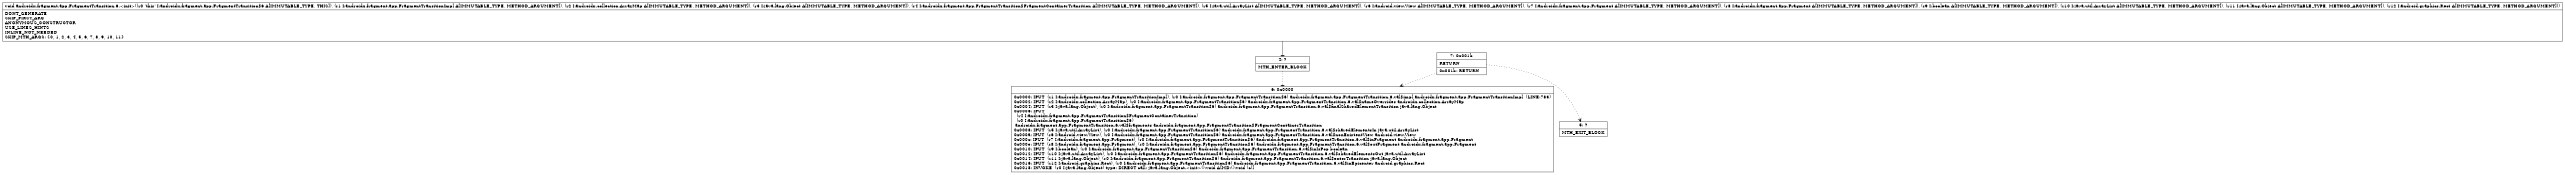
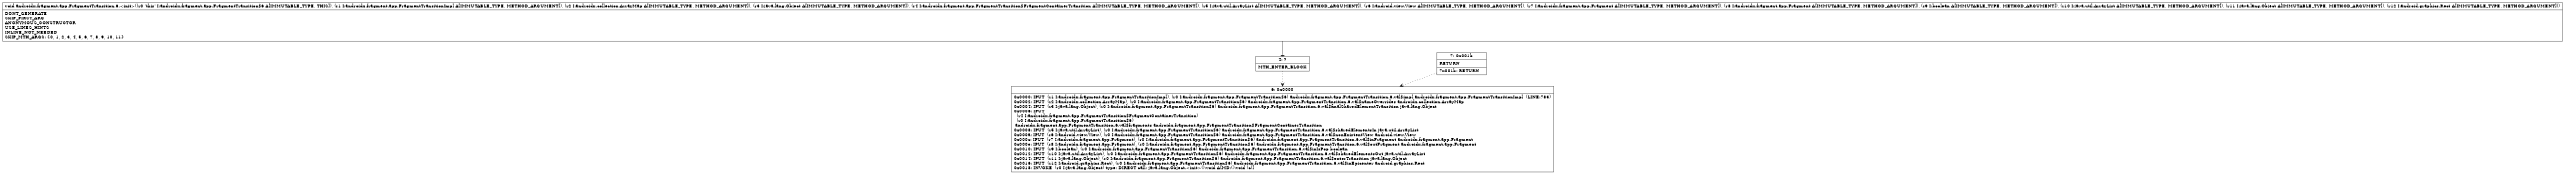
(1462, 71) -> (1462, 71)
(1283, 78) -> (1283, 78)
(1583, 129) -> none
